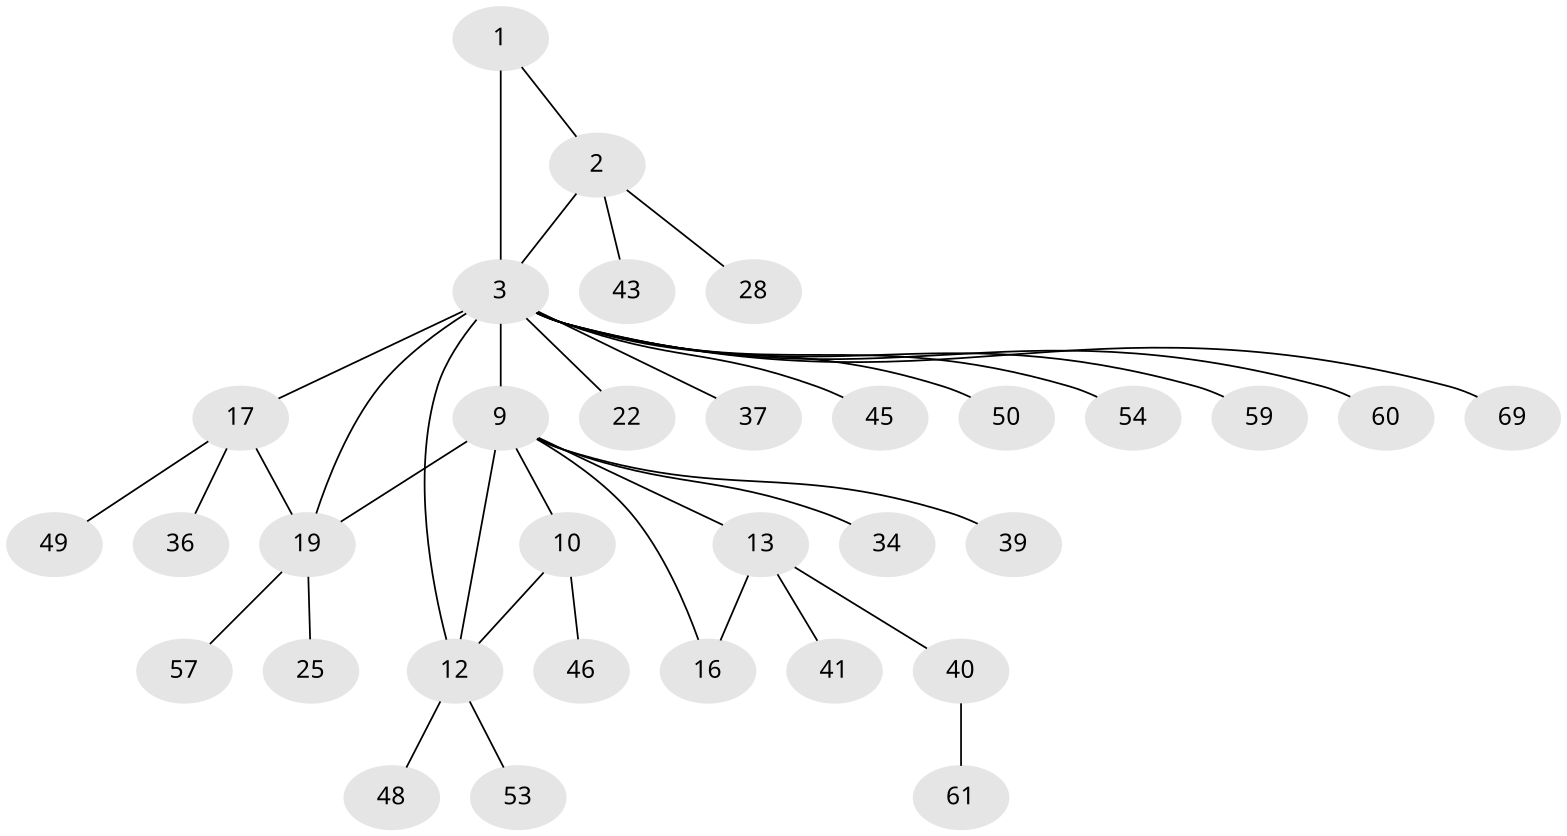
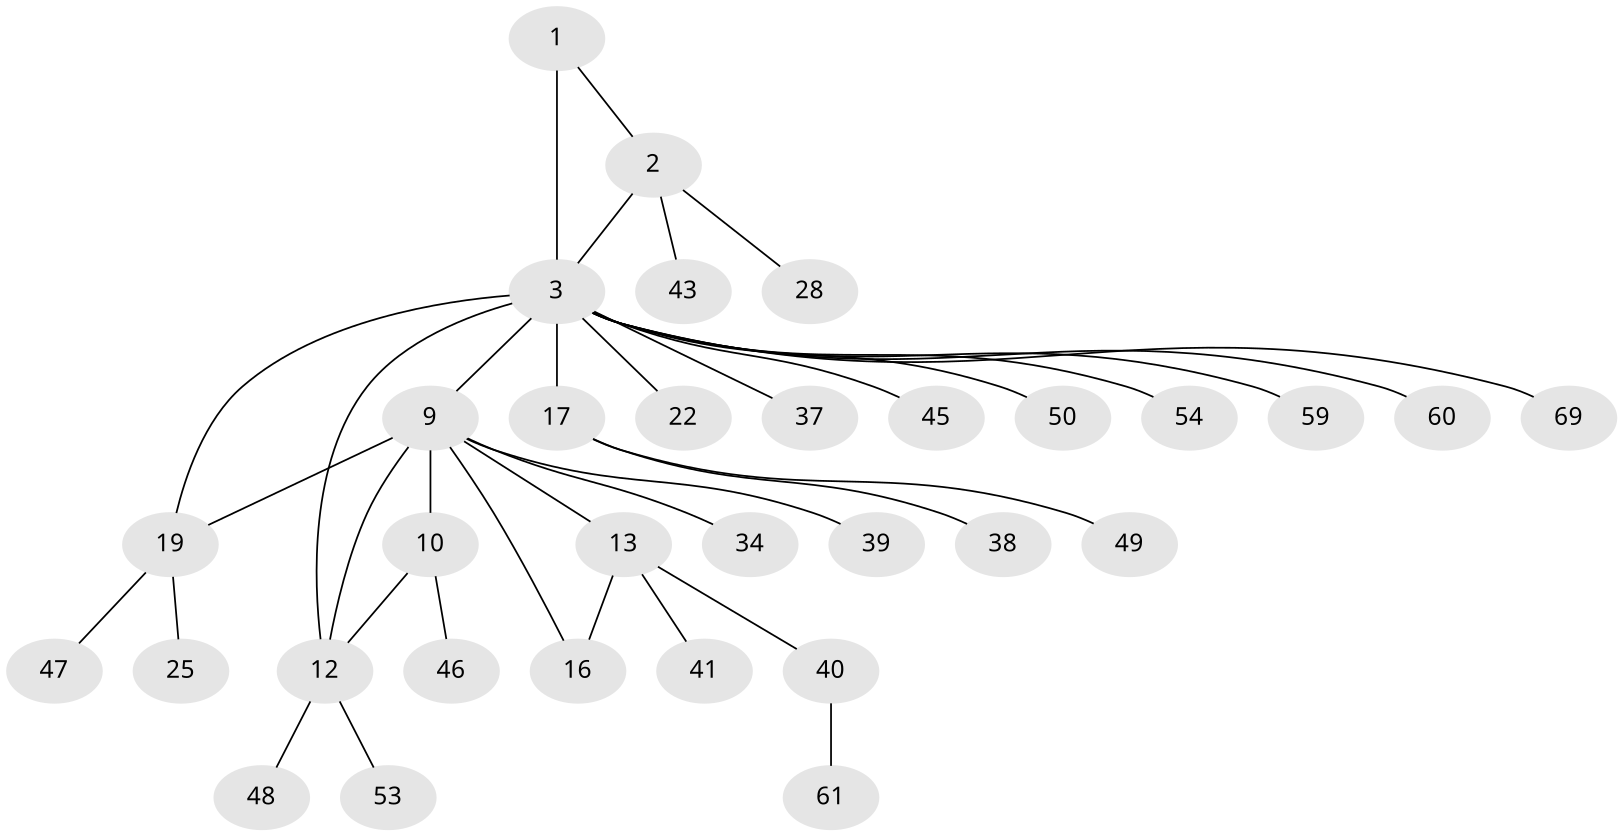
(274, 481) -> none
(181, 545) -> (1003, 545)
(184, 671) -> (54, 671)
